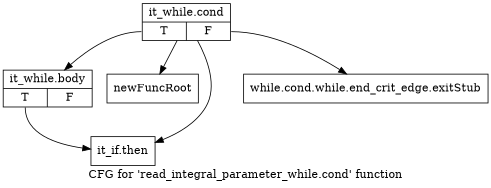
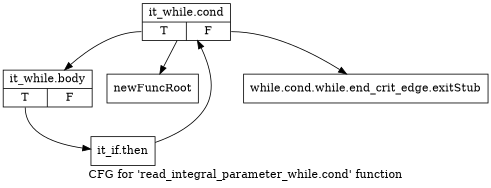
(209, 100) -> (205, 108)
